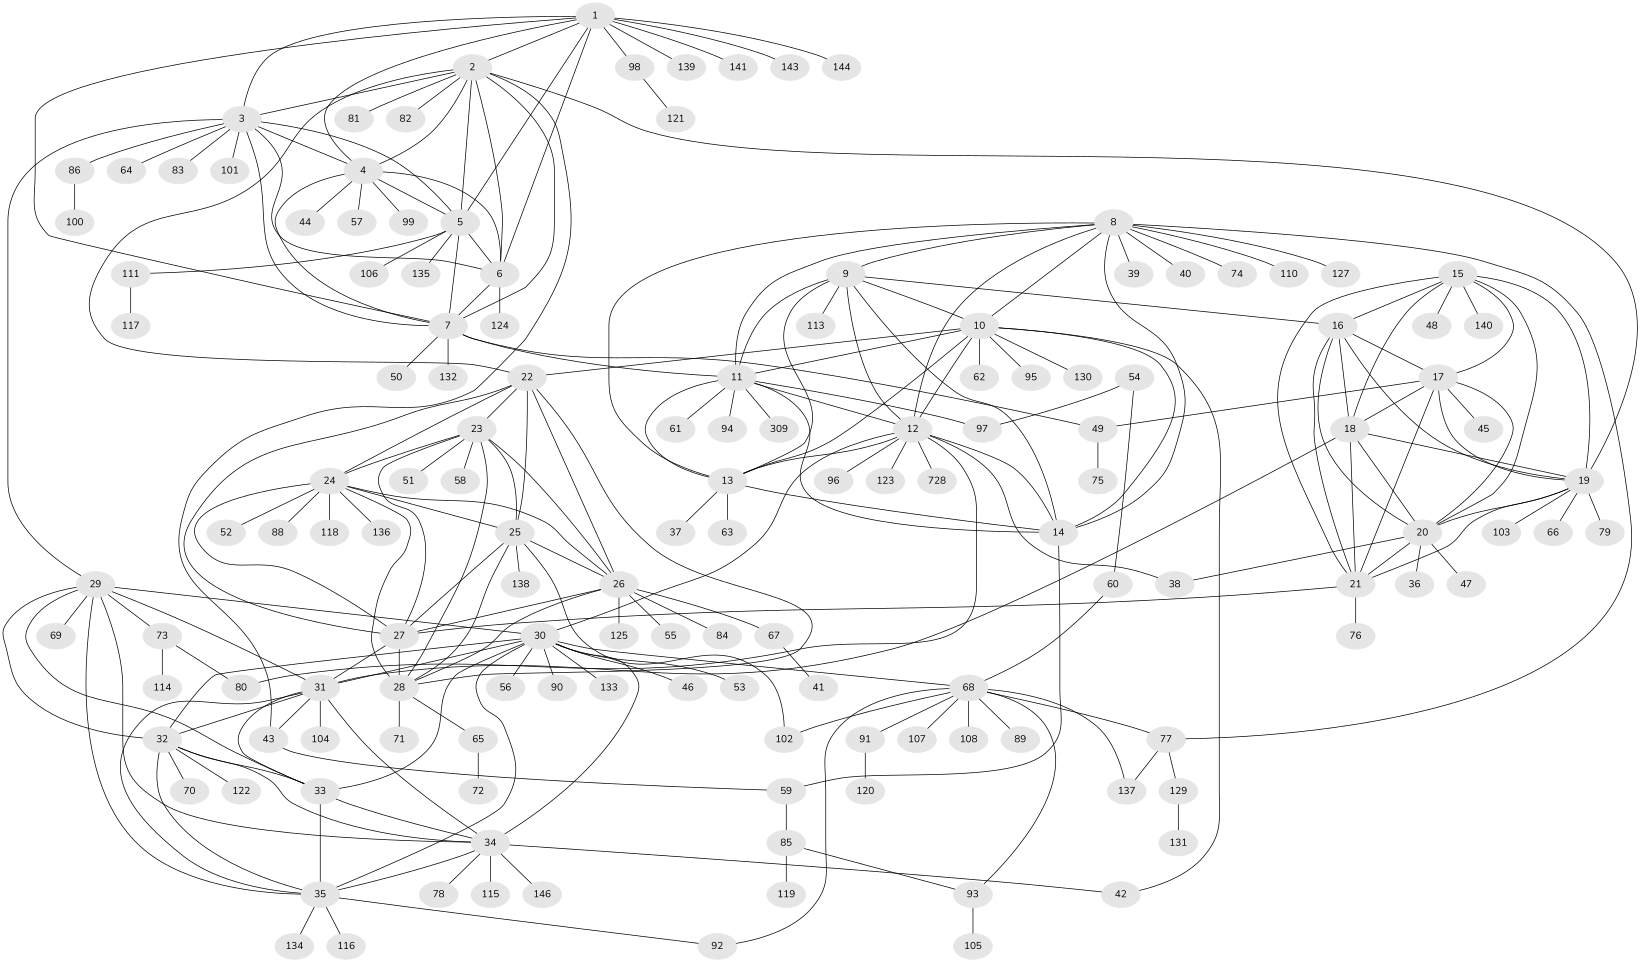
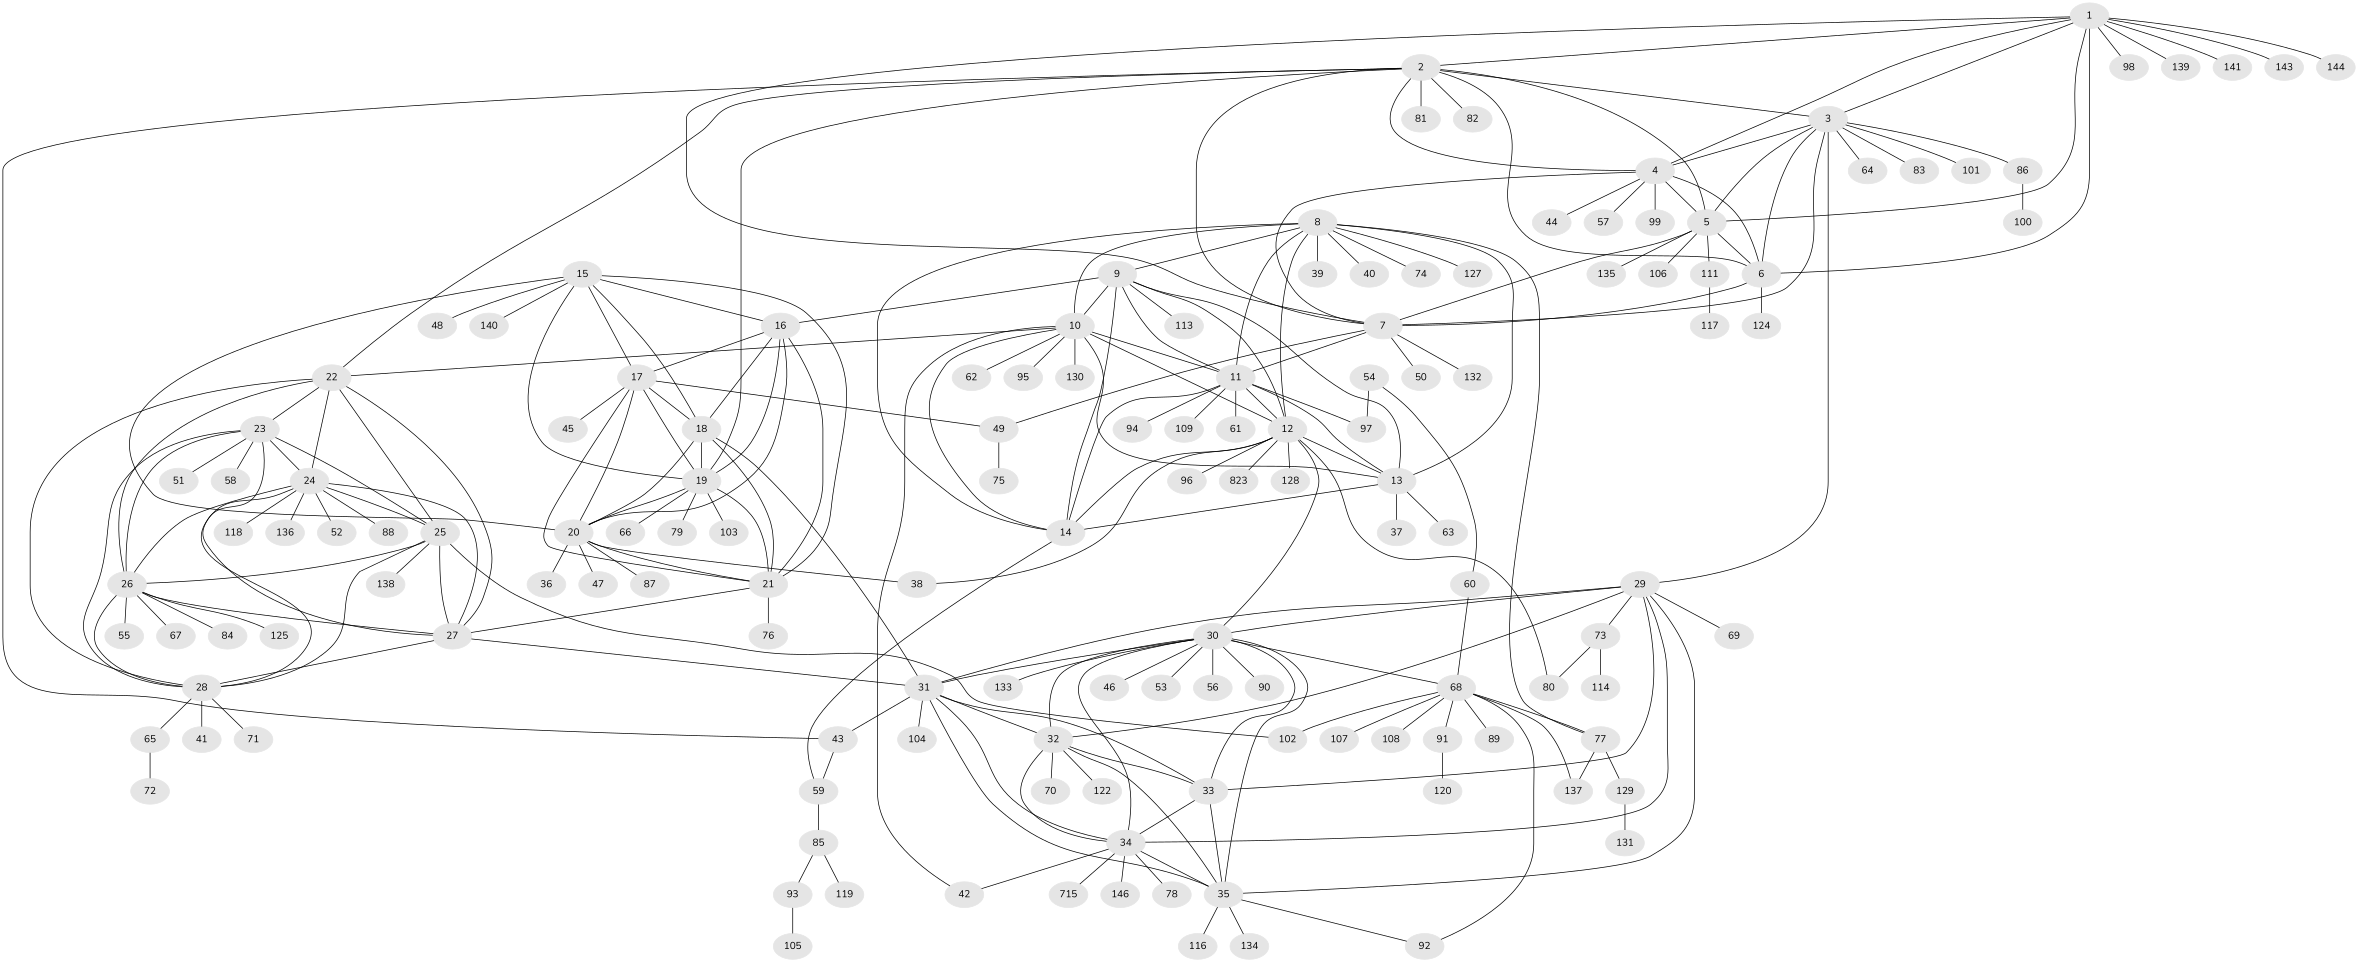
(676, 119) -> none
(1289, 274) -> none
(779, 429) -> (1184, 429)
(885, 481) -> (1239, 481)
(937, 481) -> (1290, 481)
none -> (650, 584)
(796, 662) -> (202, 714)
(1053, 780) -> none
(490, 895) -> (1068, 895)
